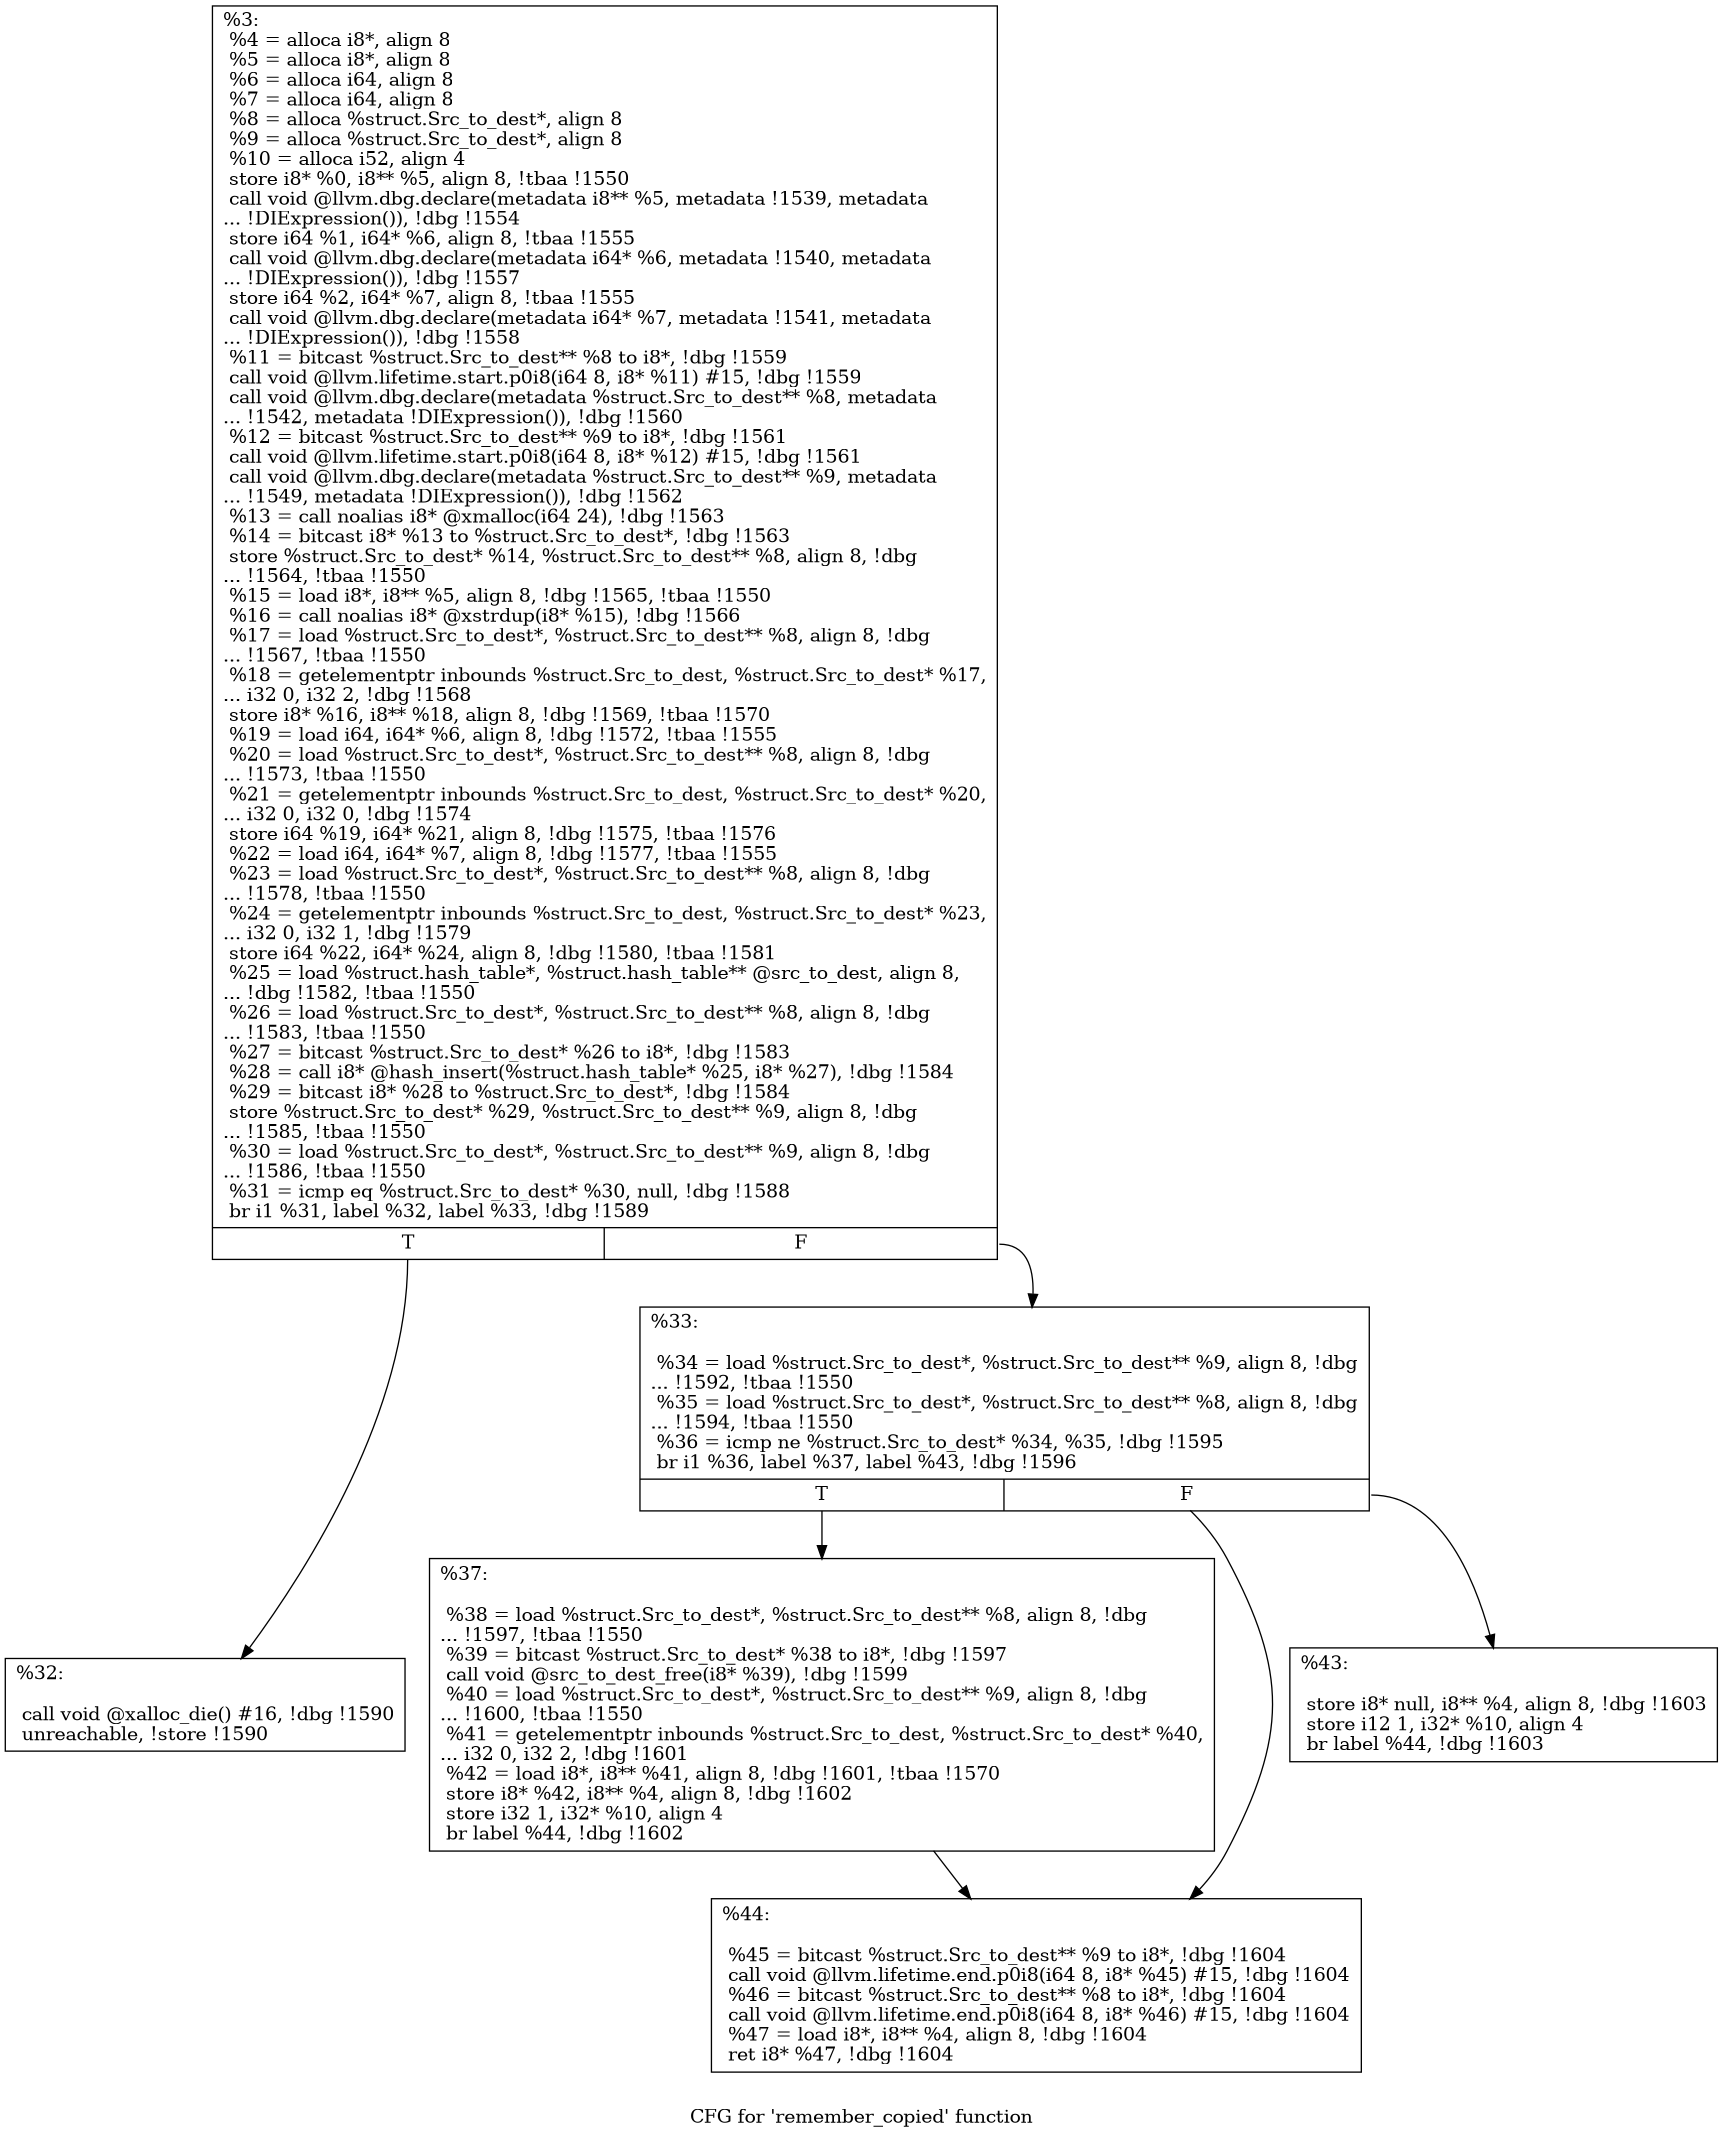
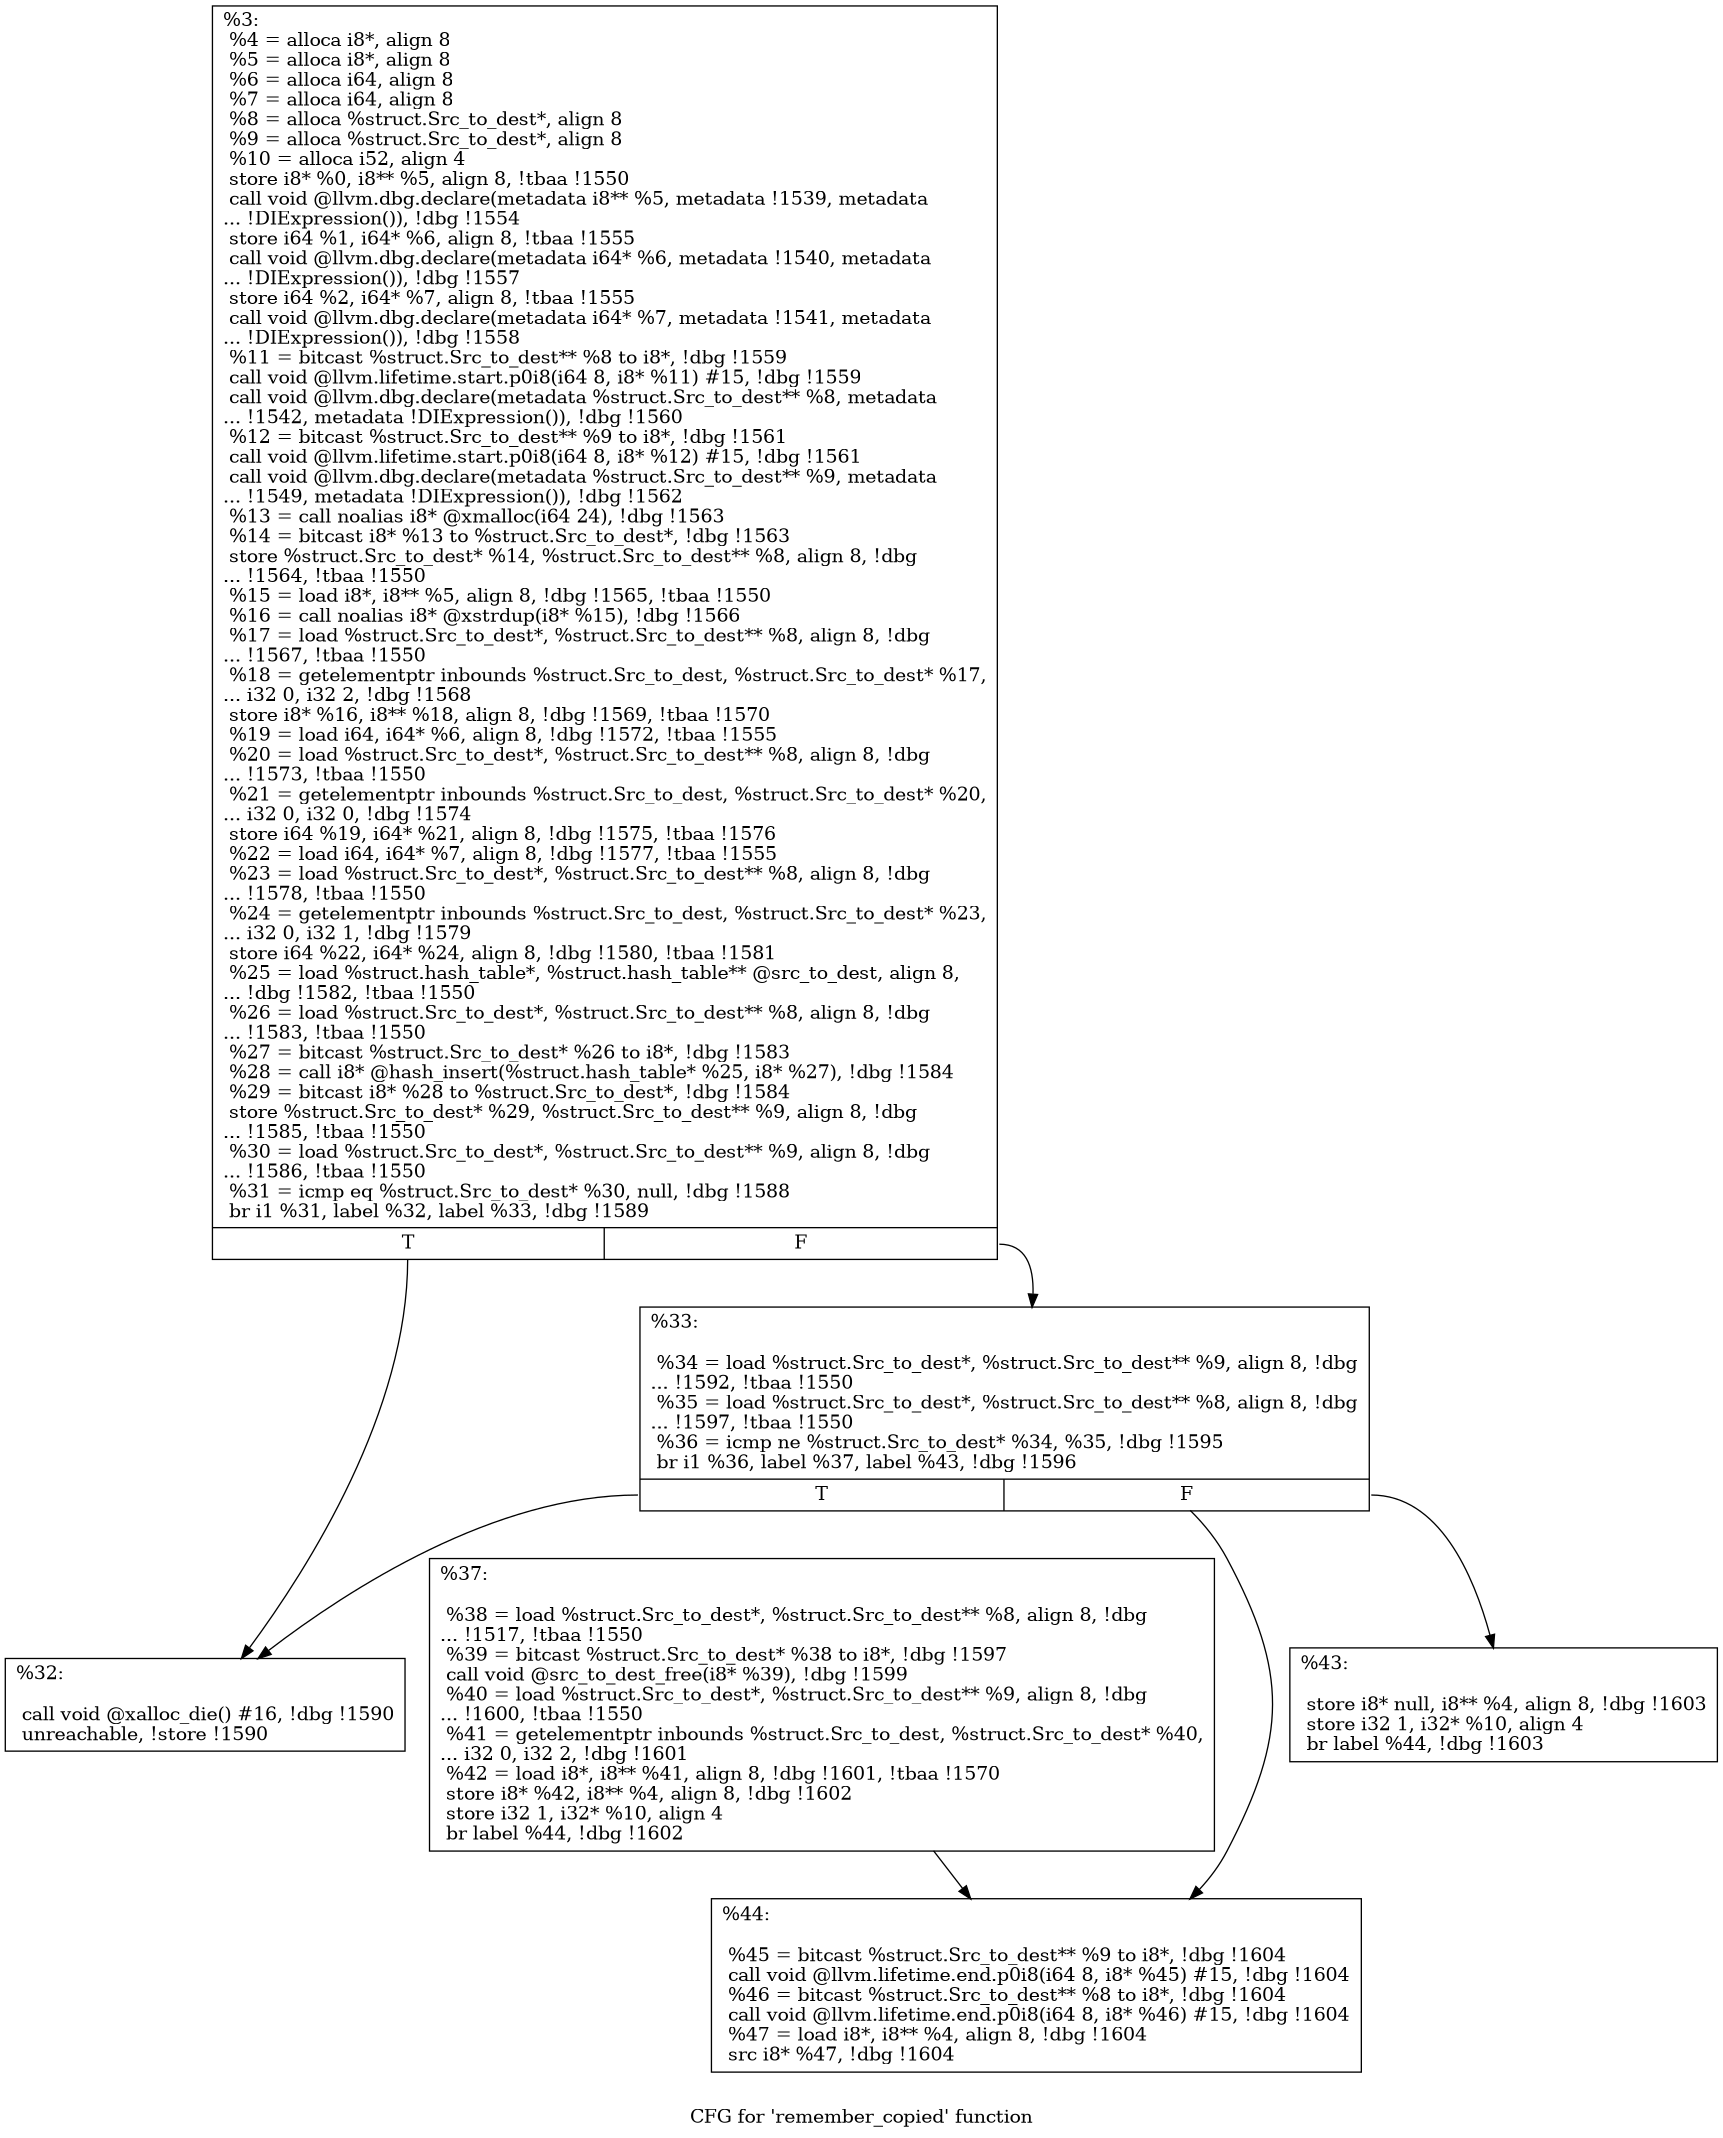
(752, 1423) -> (752, 1423)
(822, 1528) -> (442, 1544)
(542, 1635) -> (542, 1635)
(1442, 1725) -> (1442, 1725)
(838, 2055) -> (839, 2055)
